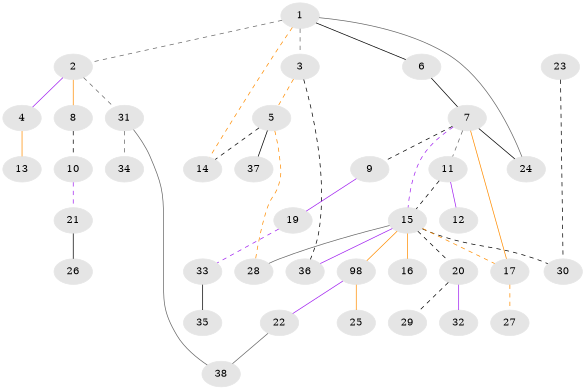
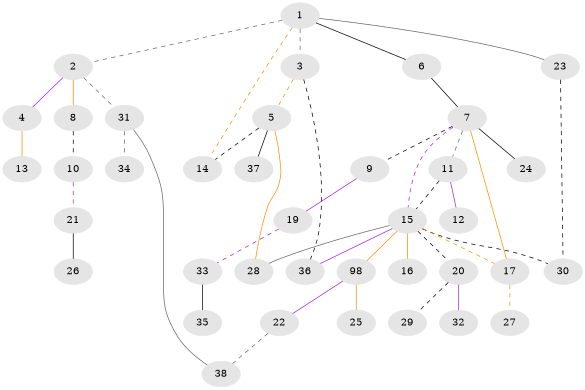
(445, 53) -> (433, 34)
(274, 195) -> (274, 195)
(250, 349) -> (250, 349)
